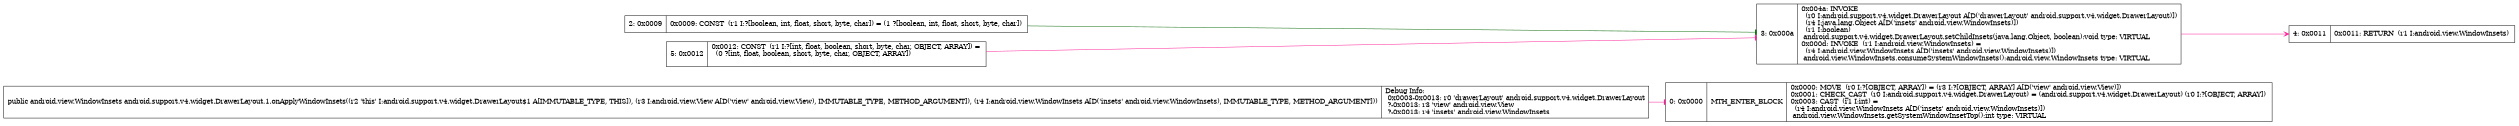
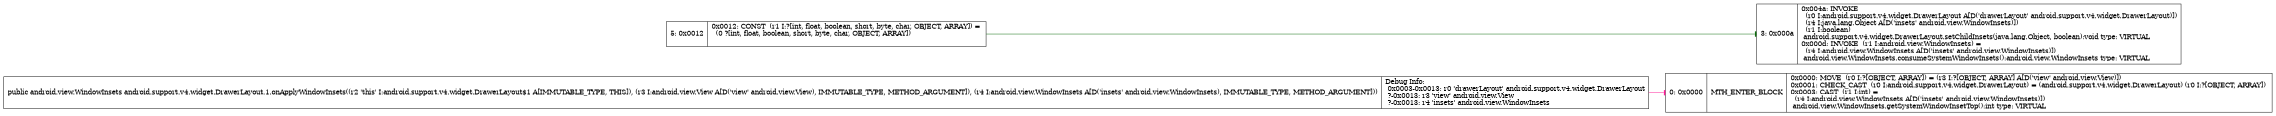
(826, 24) -> none
(2402, 34) -> none
(1370, 45) -> (1370, 34)
